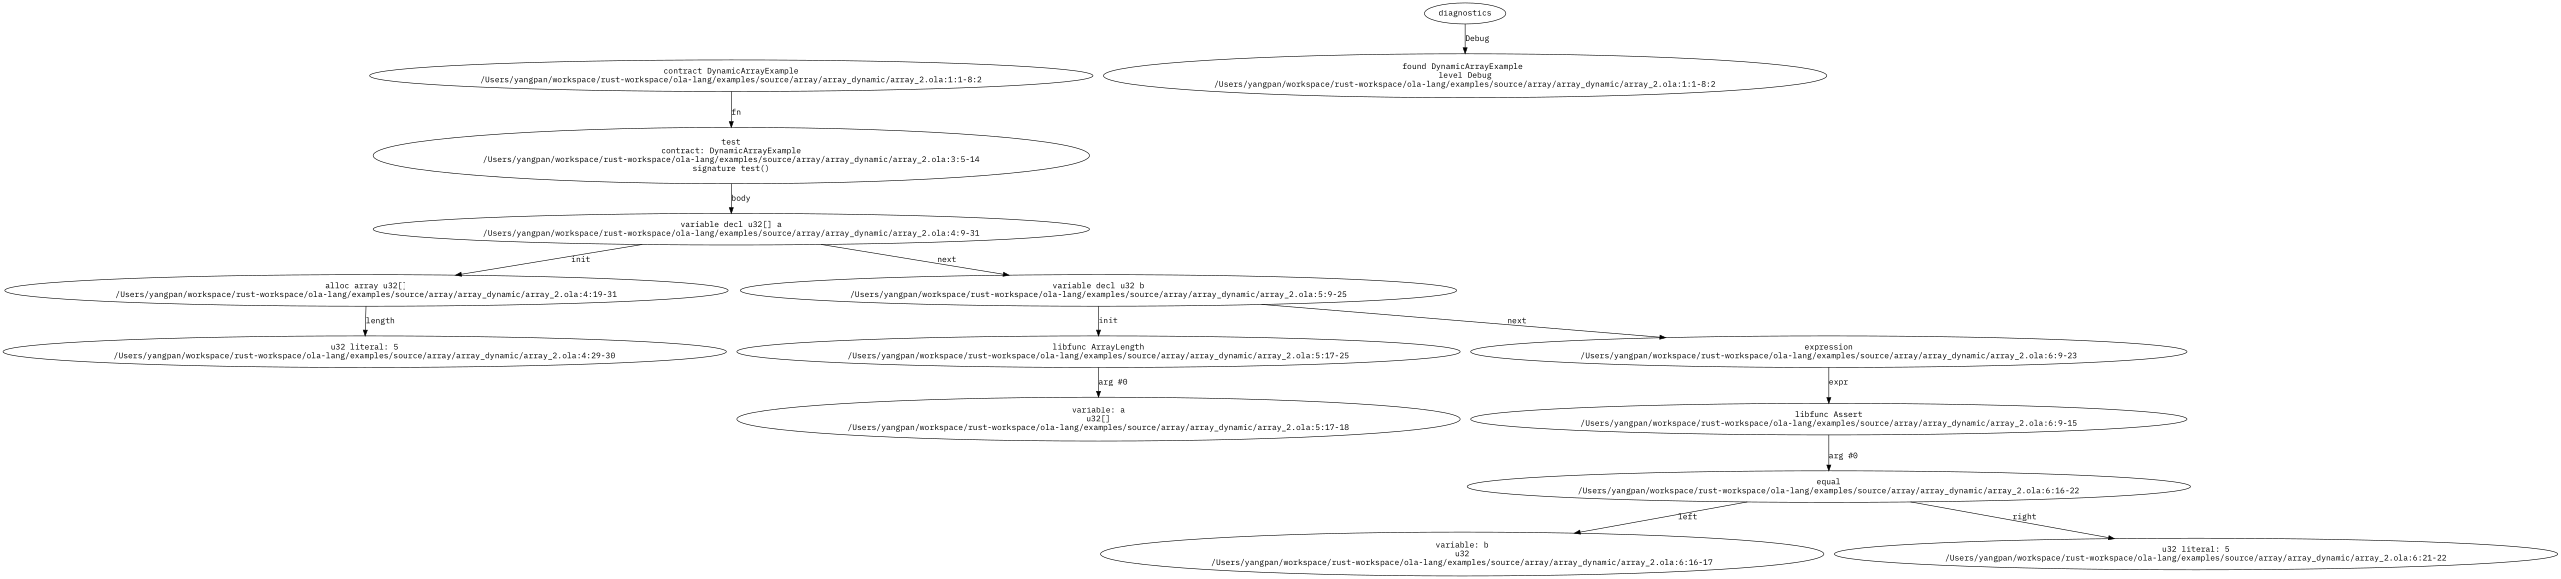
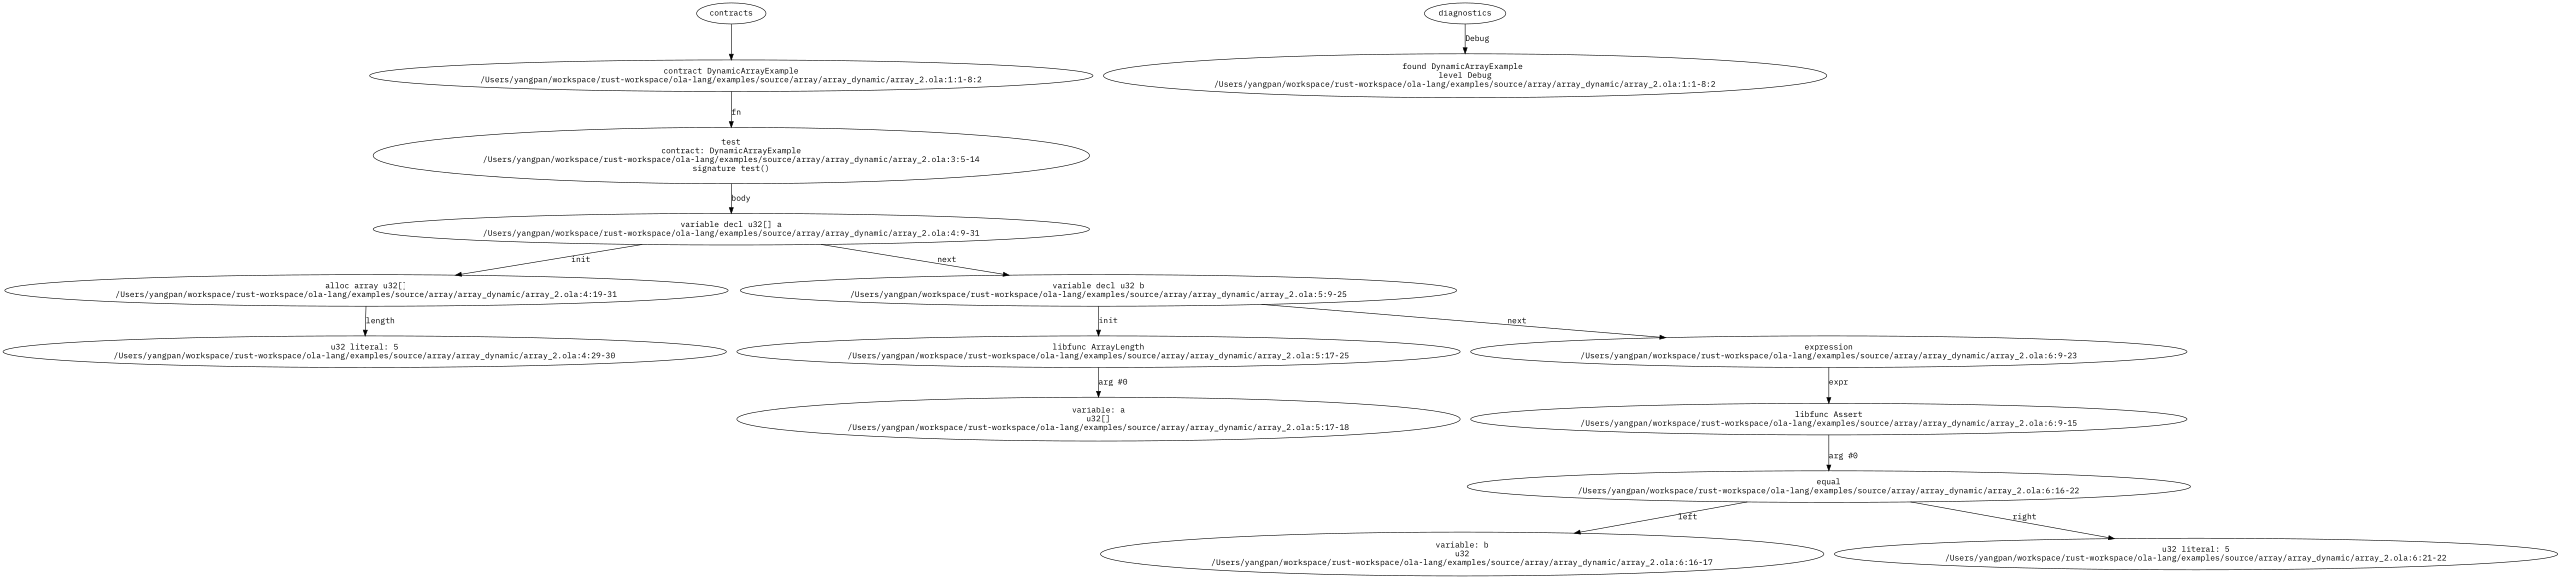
none -> (731, 13)
